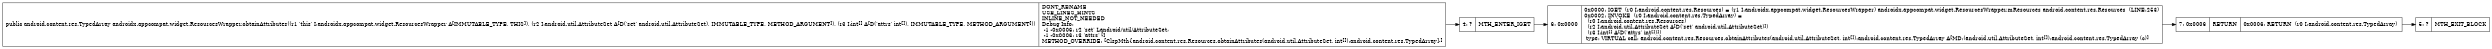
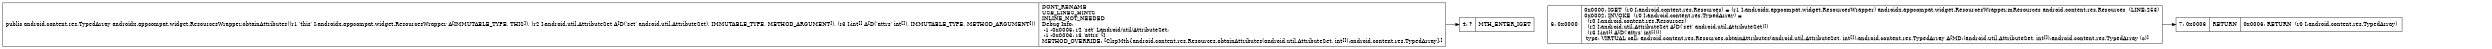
(1539, 25) -> none
(2453, 25) -> none
